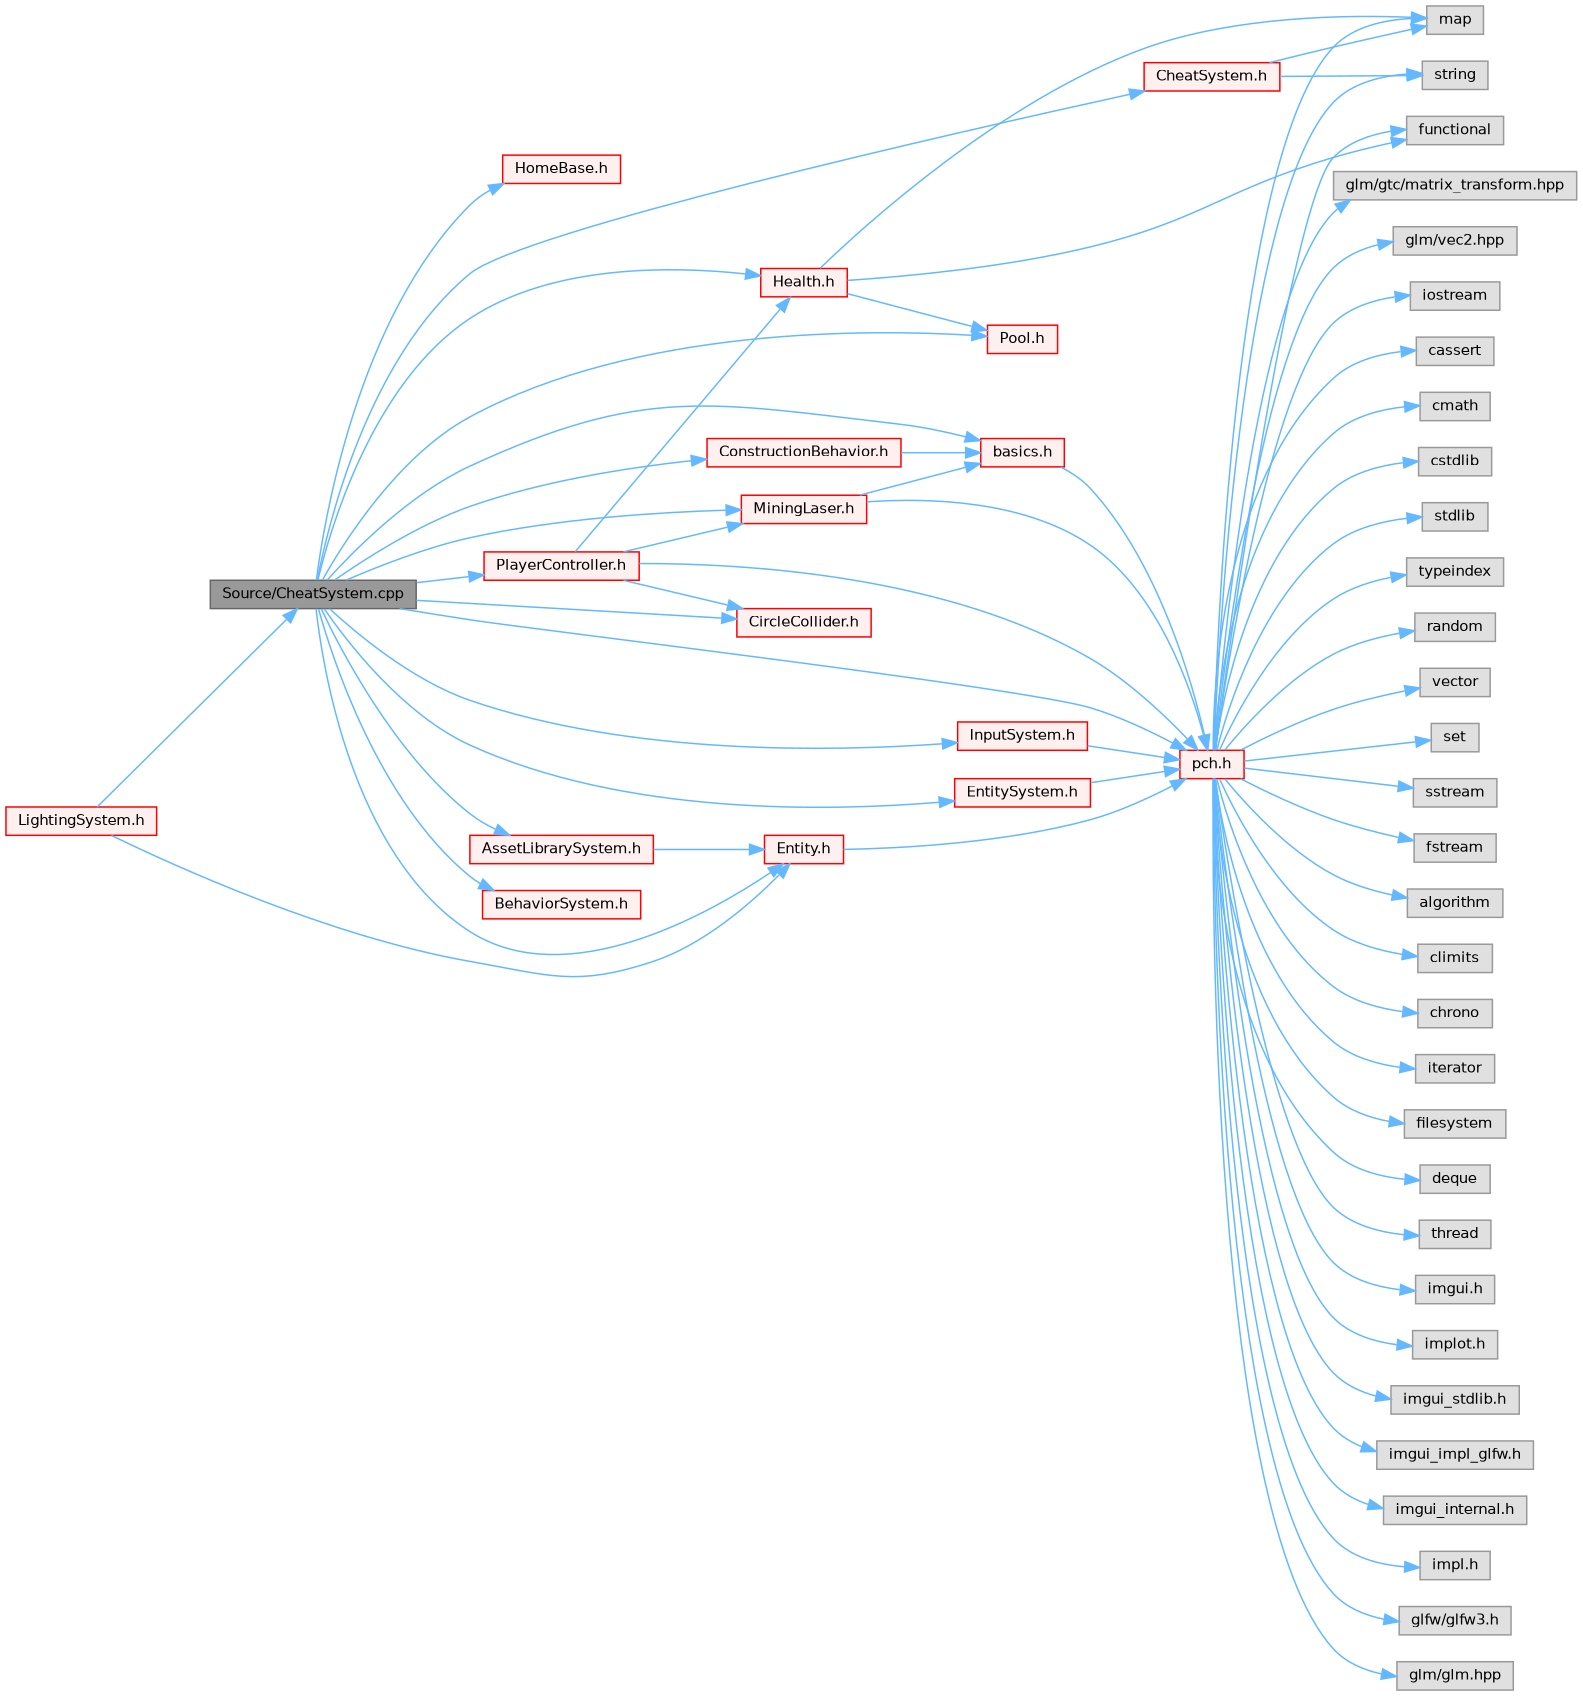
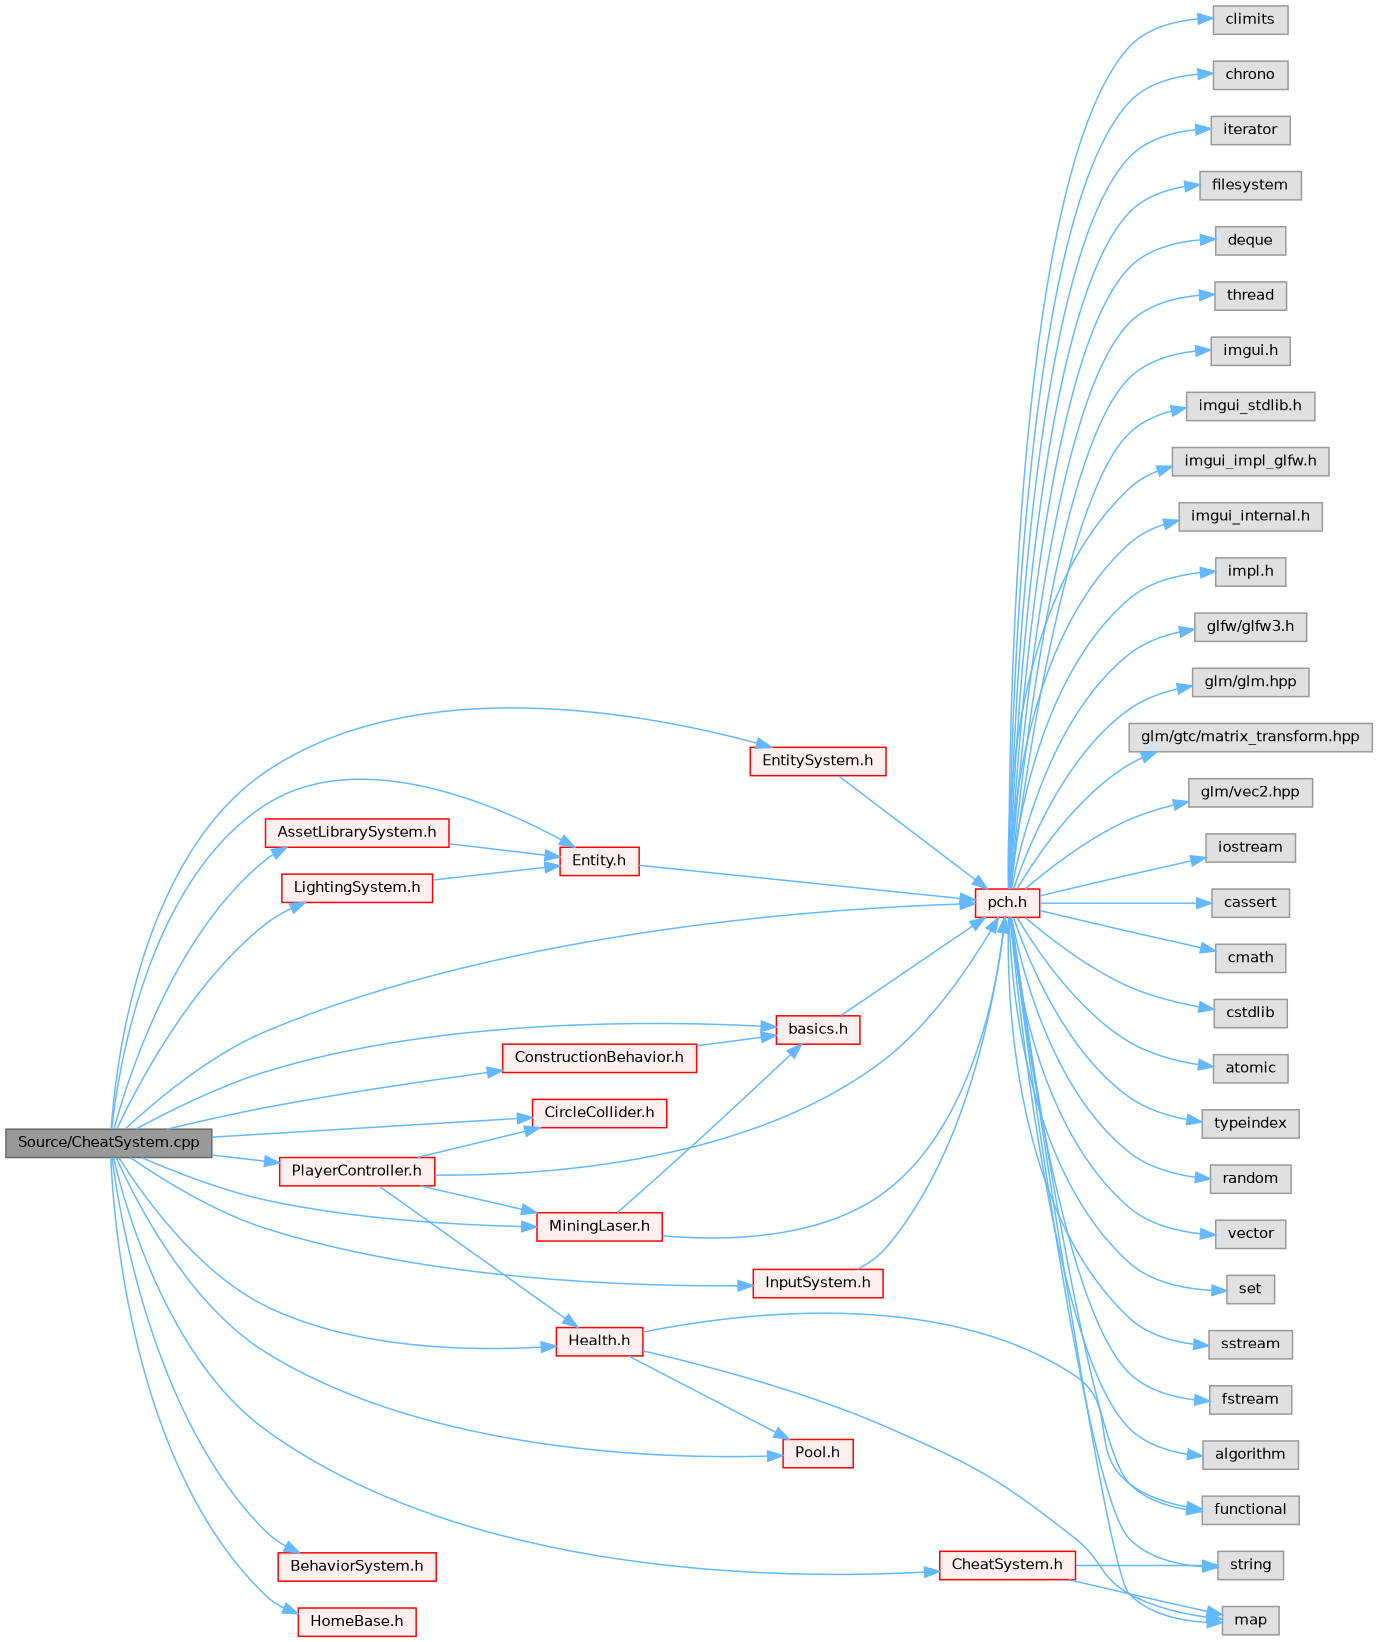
(1455, 517) -> (1251, 1069)
(192, 713) -> (189, 1006)
(1455, 1345) -> none
